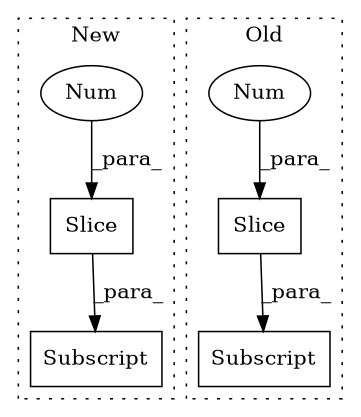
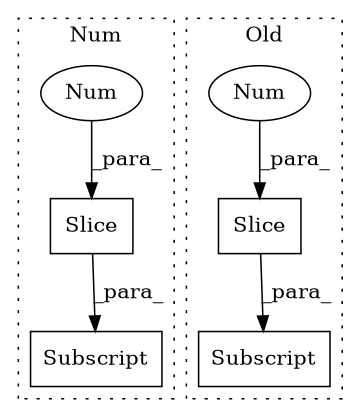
(96, 36) -> (96, 36)
